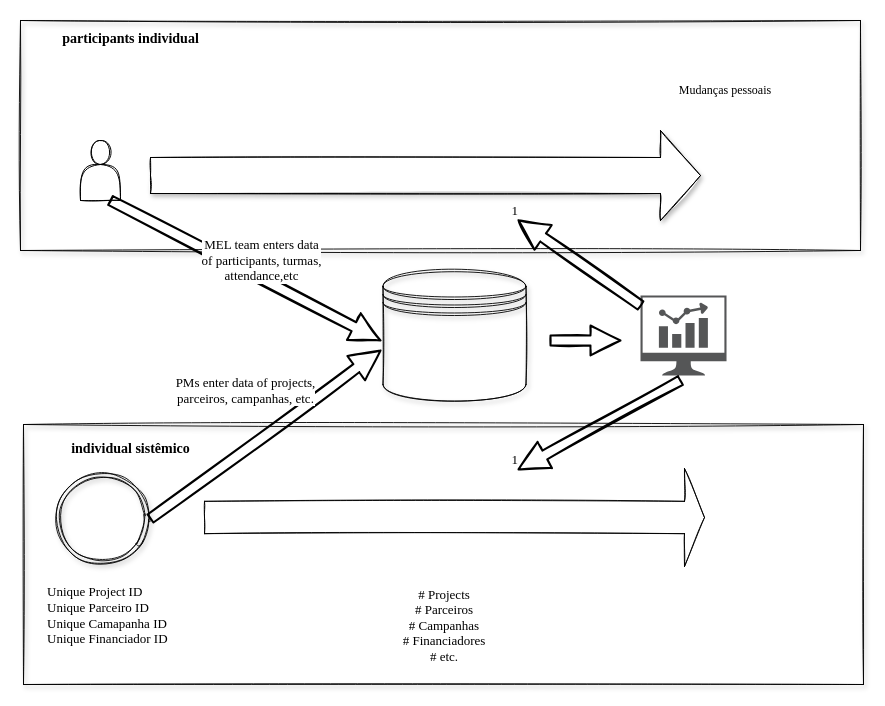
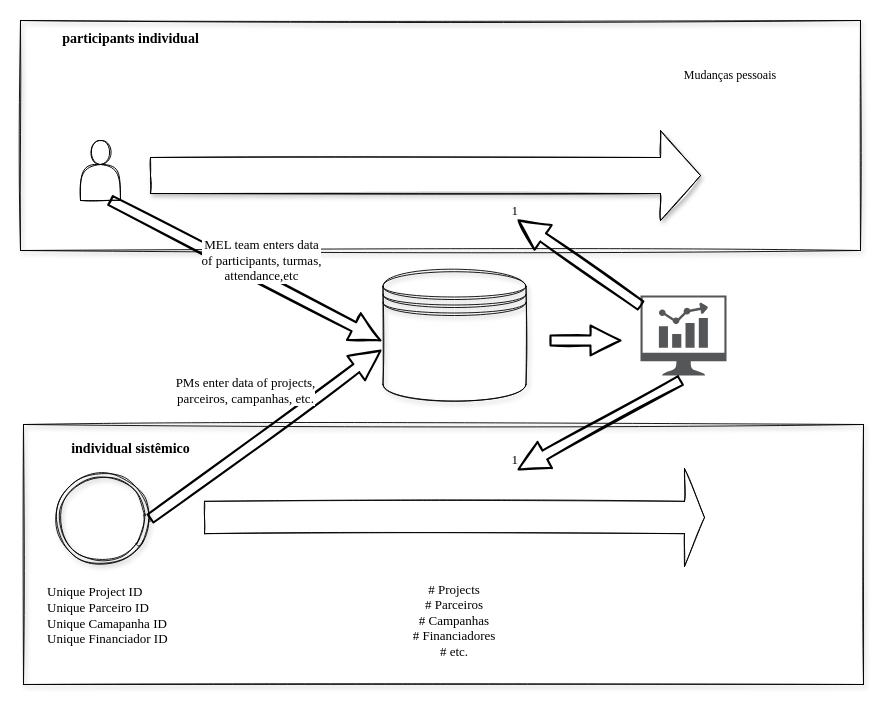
(726, 91) -> (731, 76)
(445, 626) -> (455, 621)
